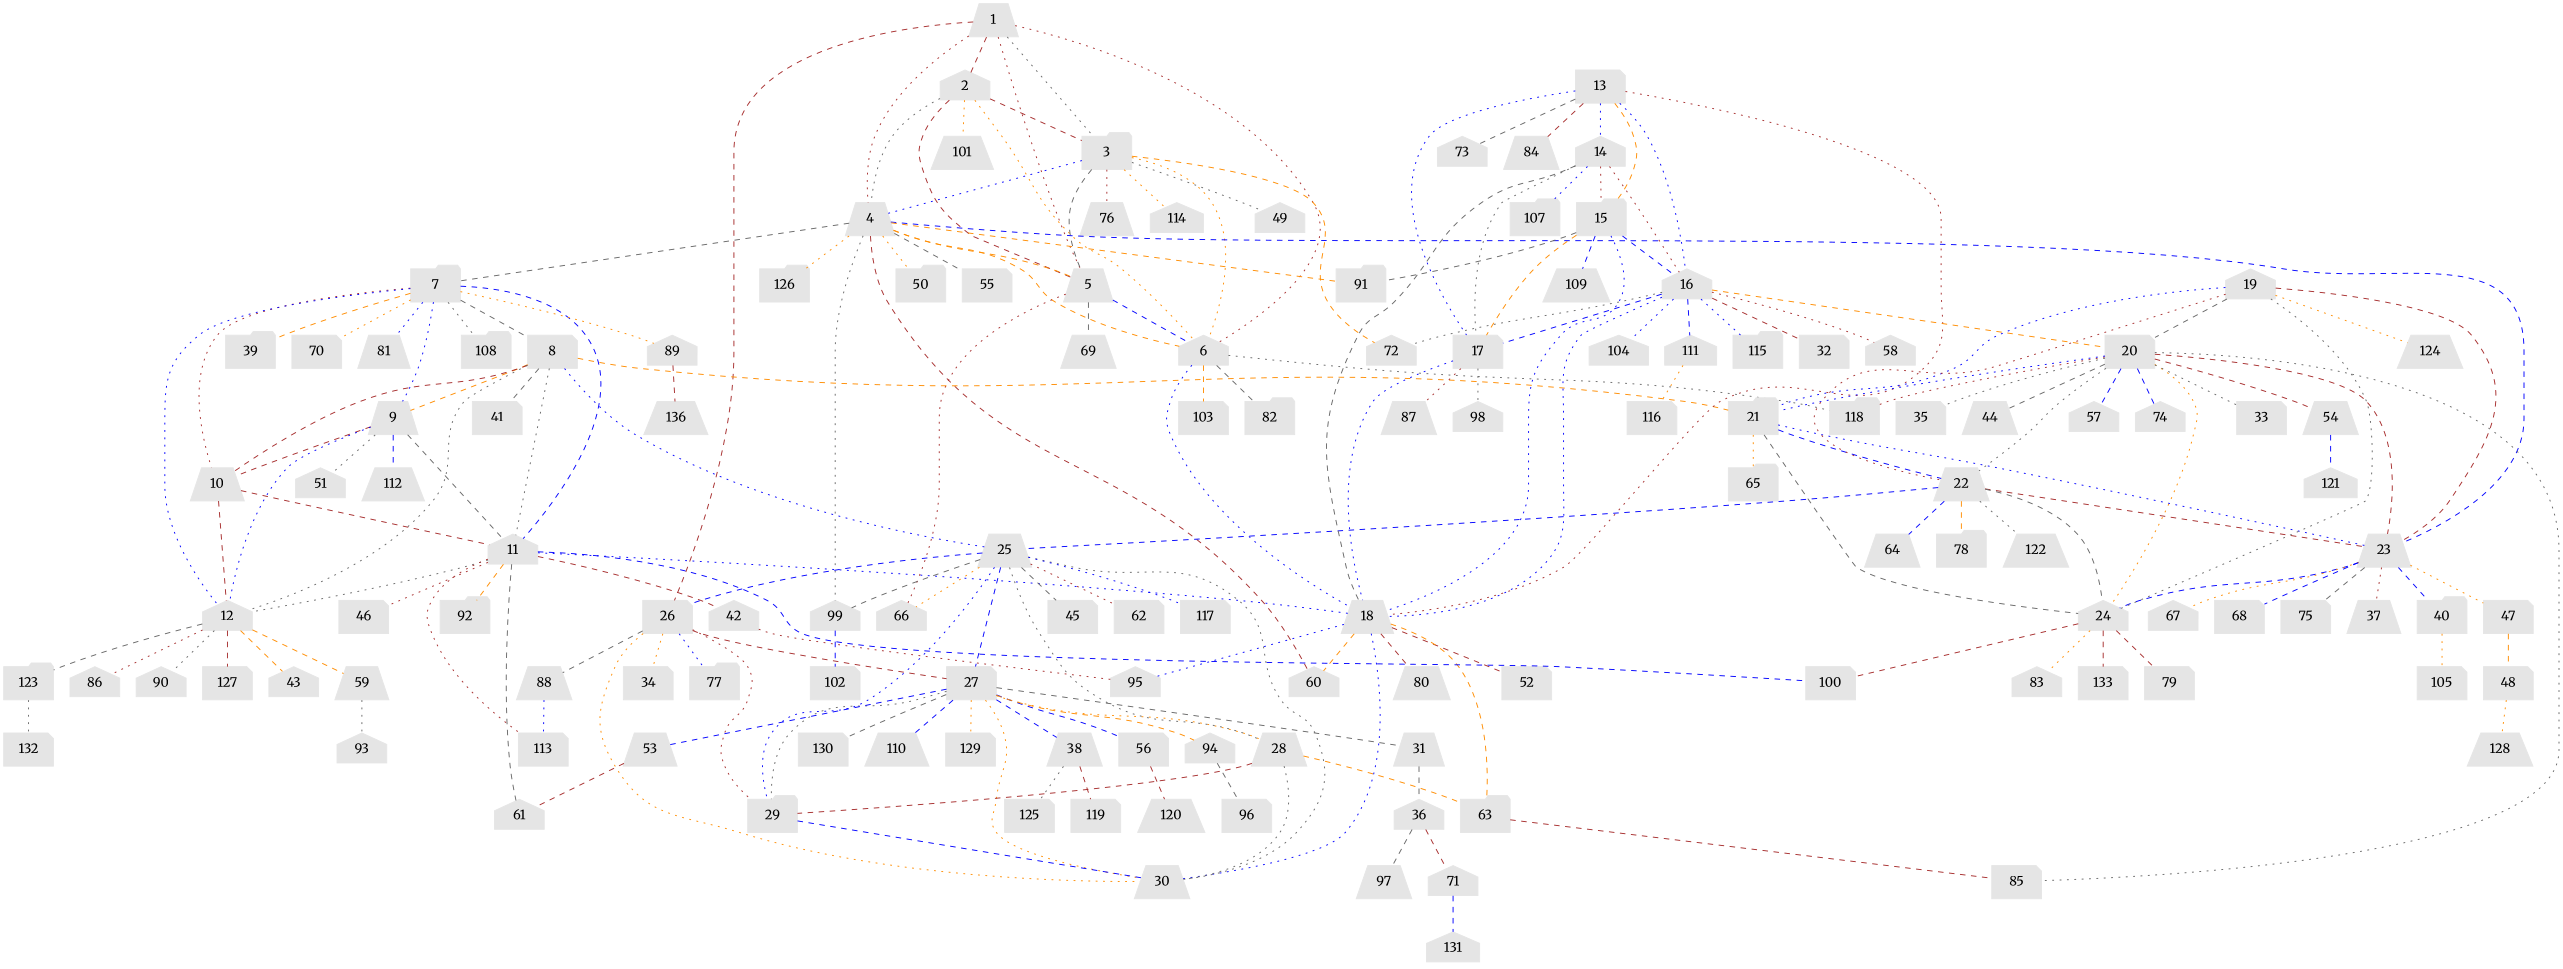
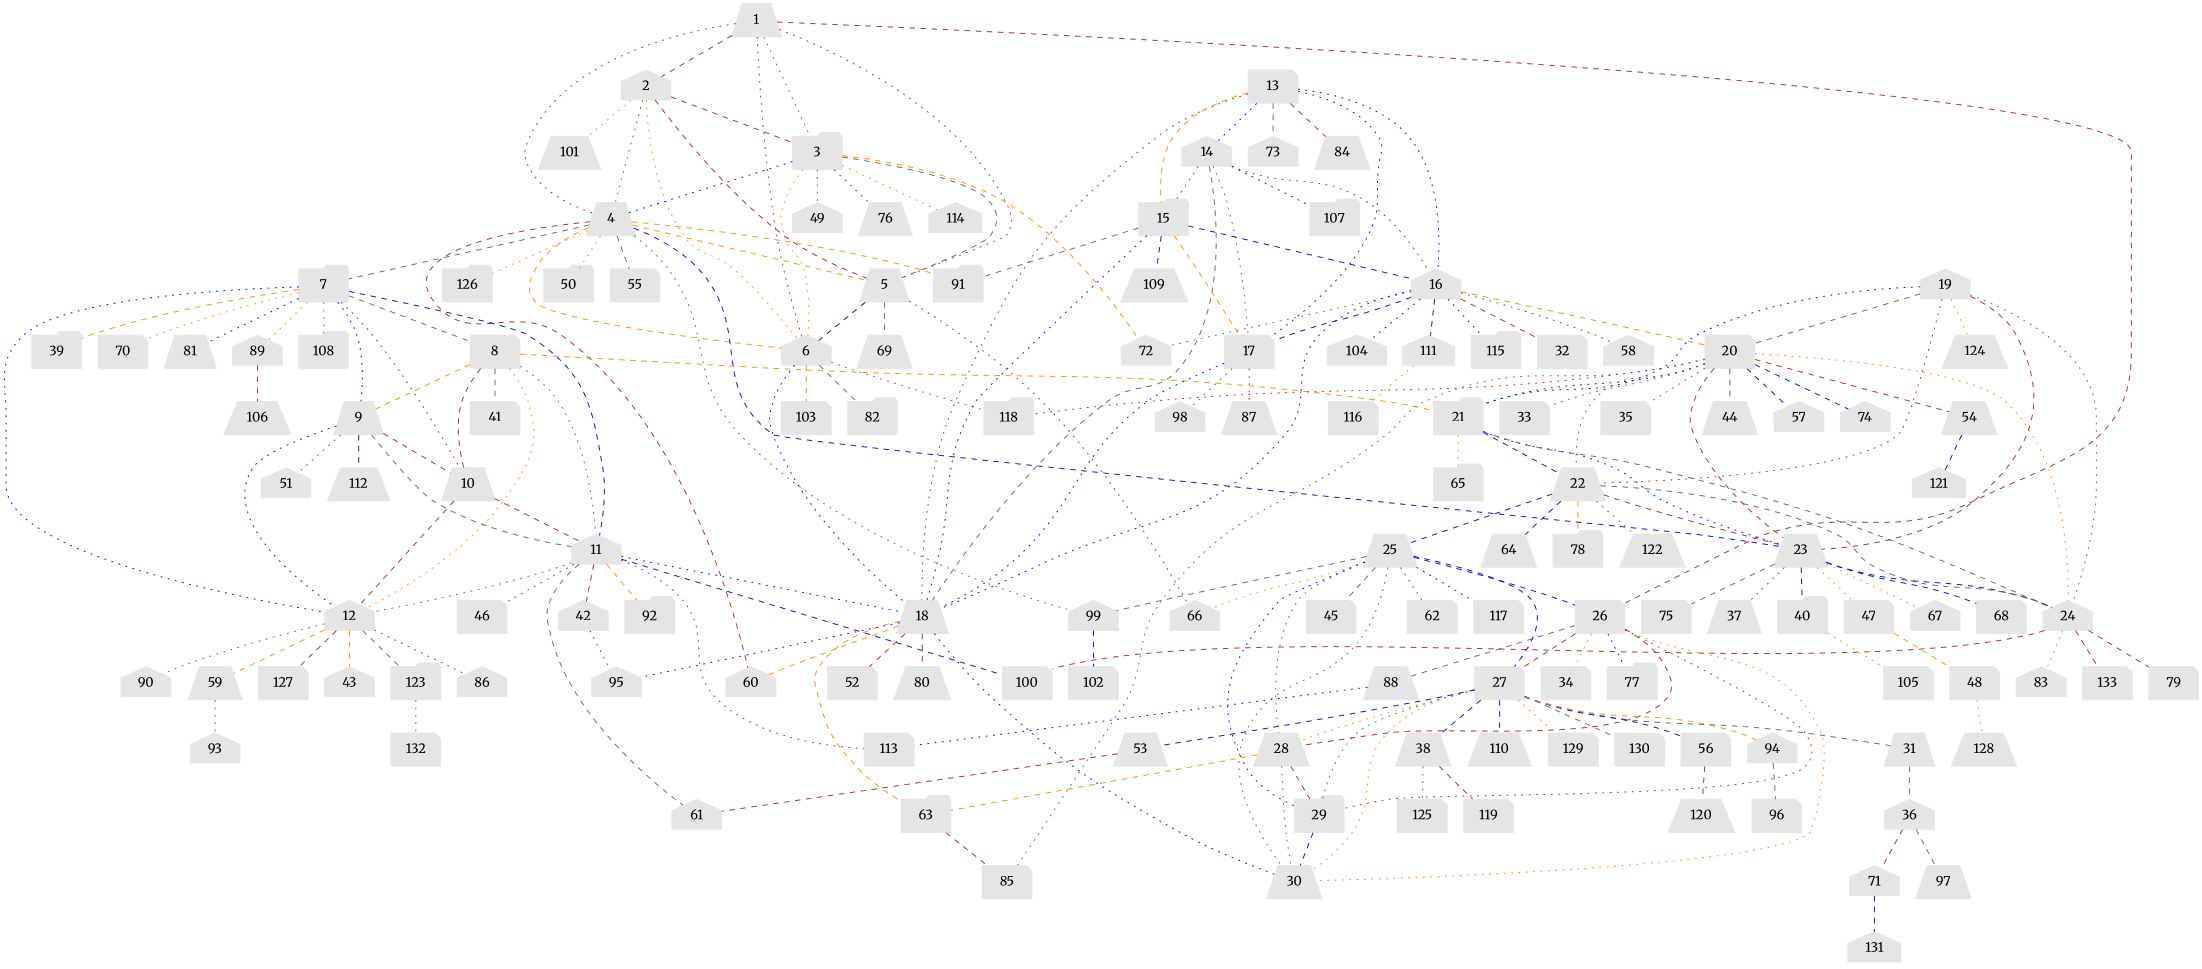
(676, 418) -> (257, 418)
(759, 491) -> none
(420, 515) -> (494, 512)
none -> (1532, 731)
